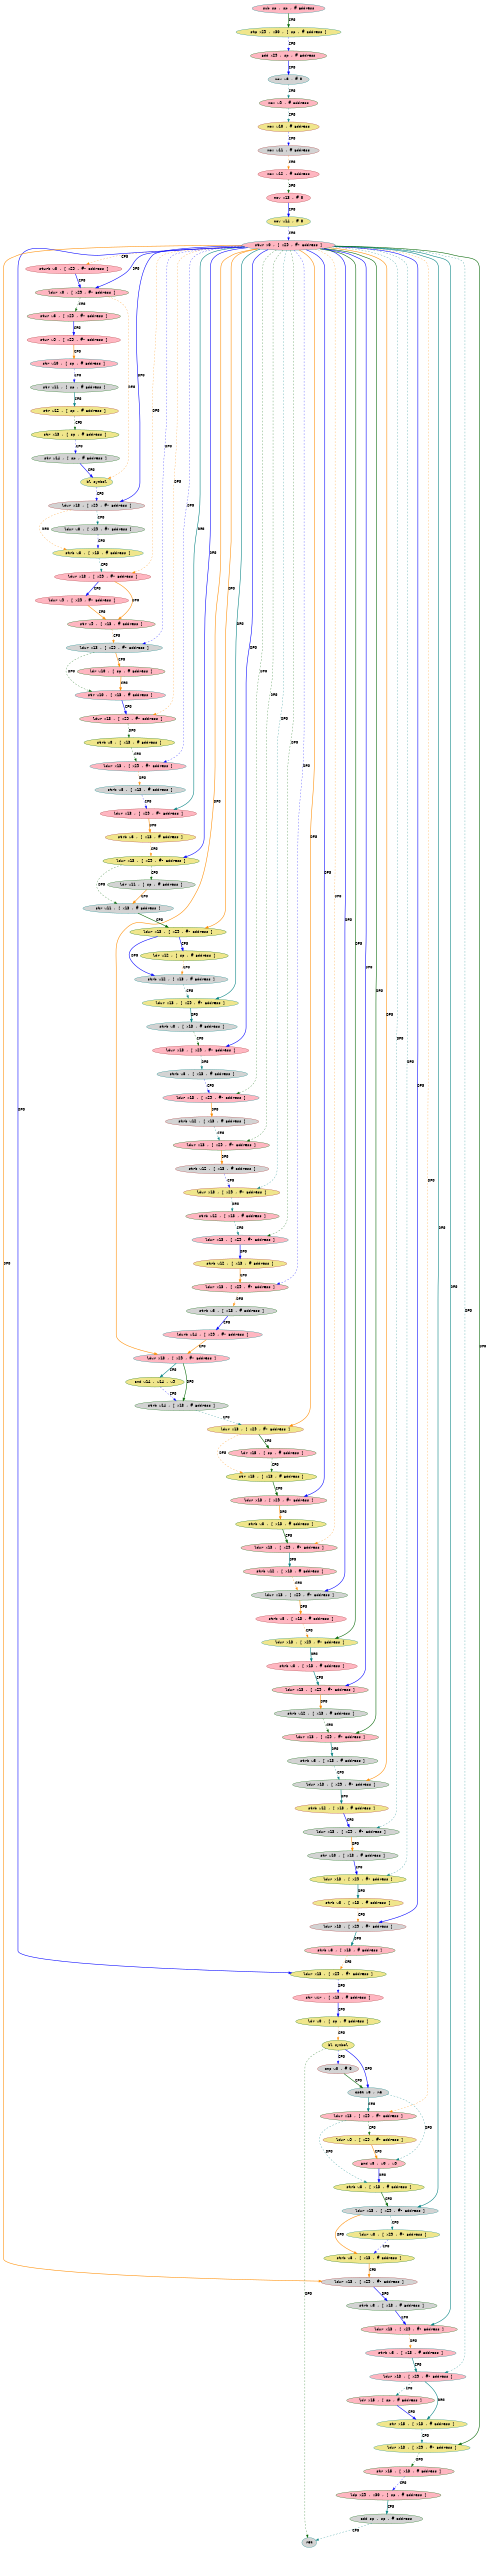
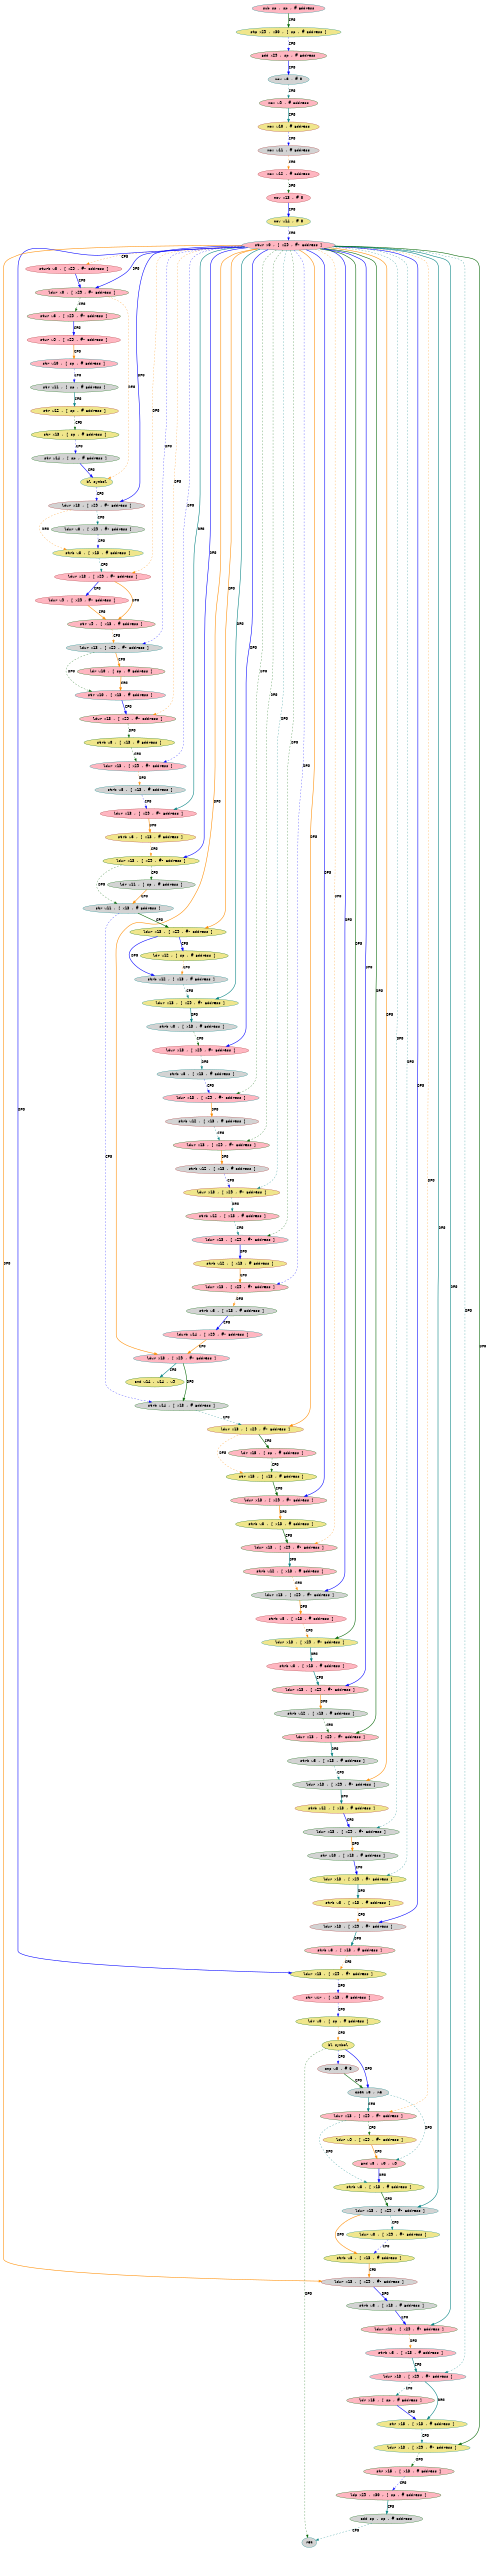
(289, 114) -> (289, 114)
(167, 1393) -> (105, 1170)
(338, 2008) -> (338, 2008)
